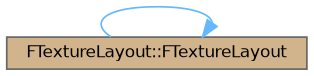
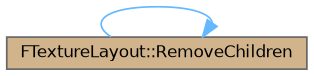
(157, 53) -> (157, 53)
